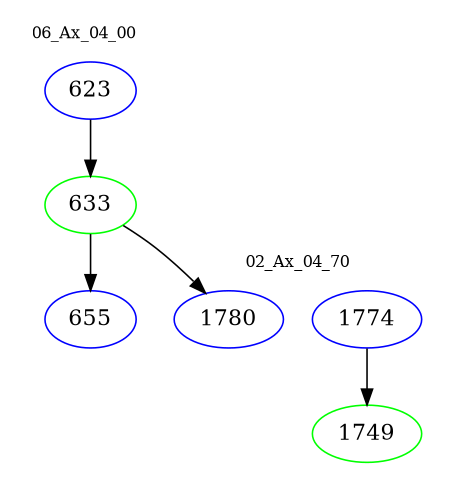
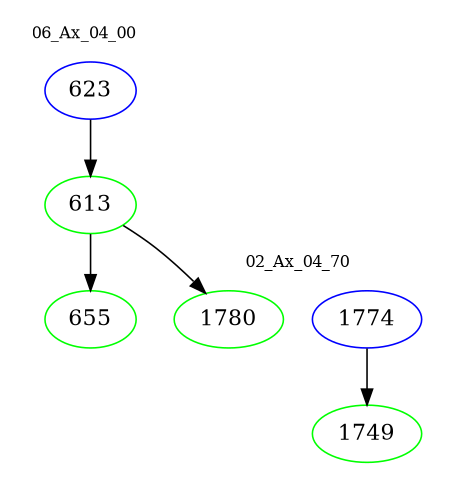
(91, 205) -> (91, 205)
(91, 319) -> (91, 319)
(229, 319) -> (229, 319)
